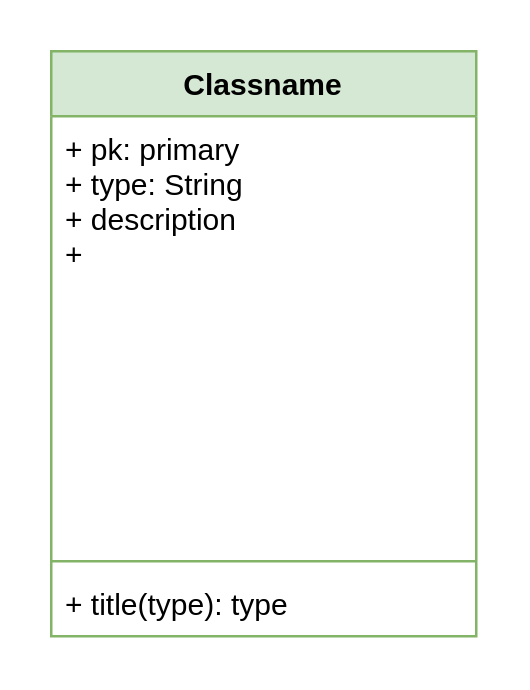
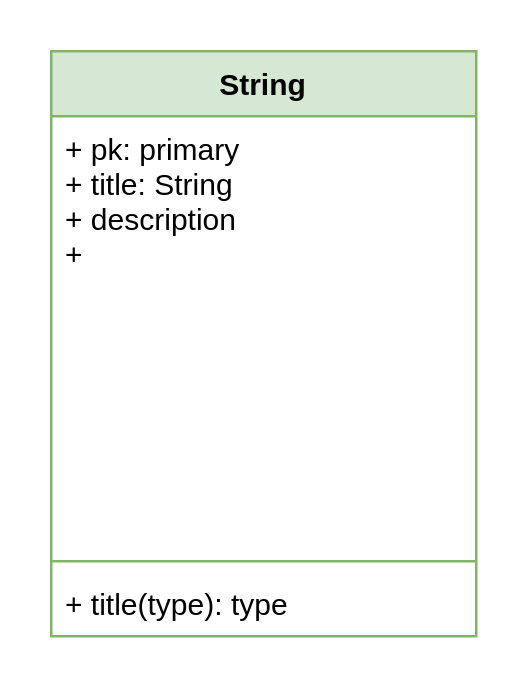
(263, 85) -> (263, 85)
(159, 150) -> (159, 150)
